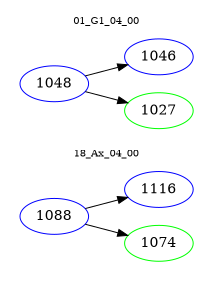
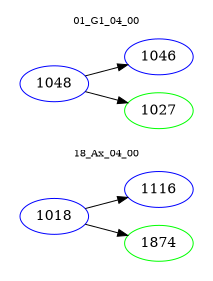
(54, 216) -> (54, 216)
(159, 243) -> (159, 243)
